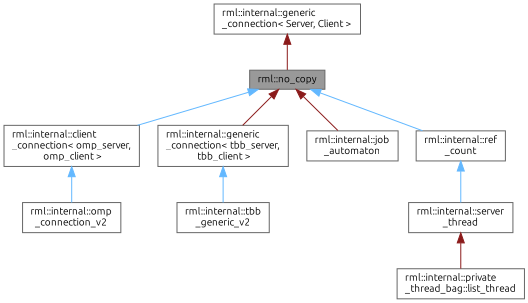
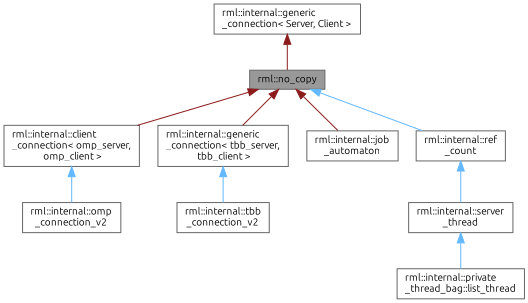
(193, 109) -> (193, 109)
(223, 218) -> (223, 218)
(461, 256) -> (461, 256)
